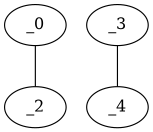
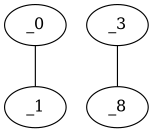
(35, 107) -> (35, 107)
(117, 107) -> (117, 107)
